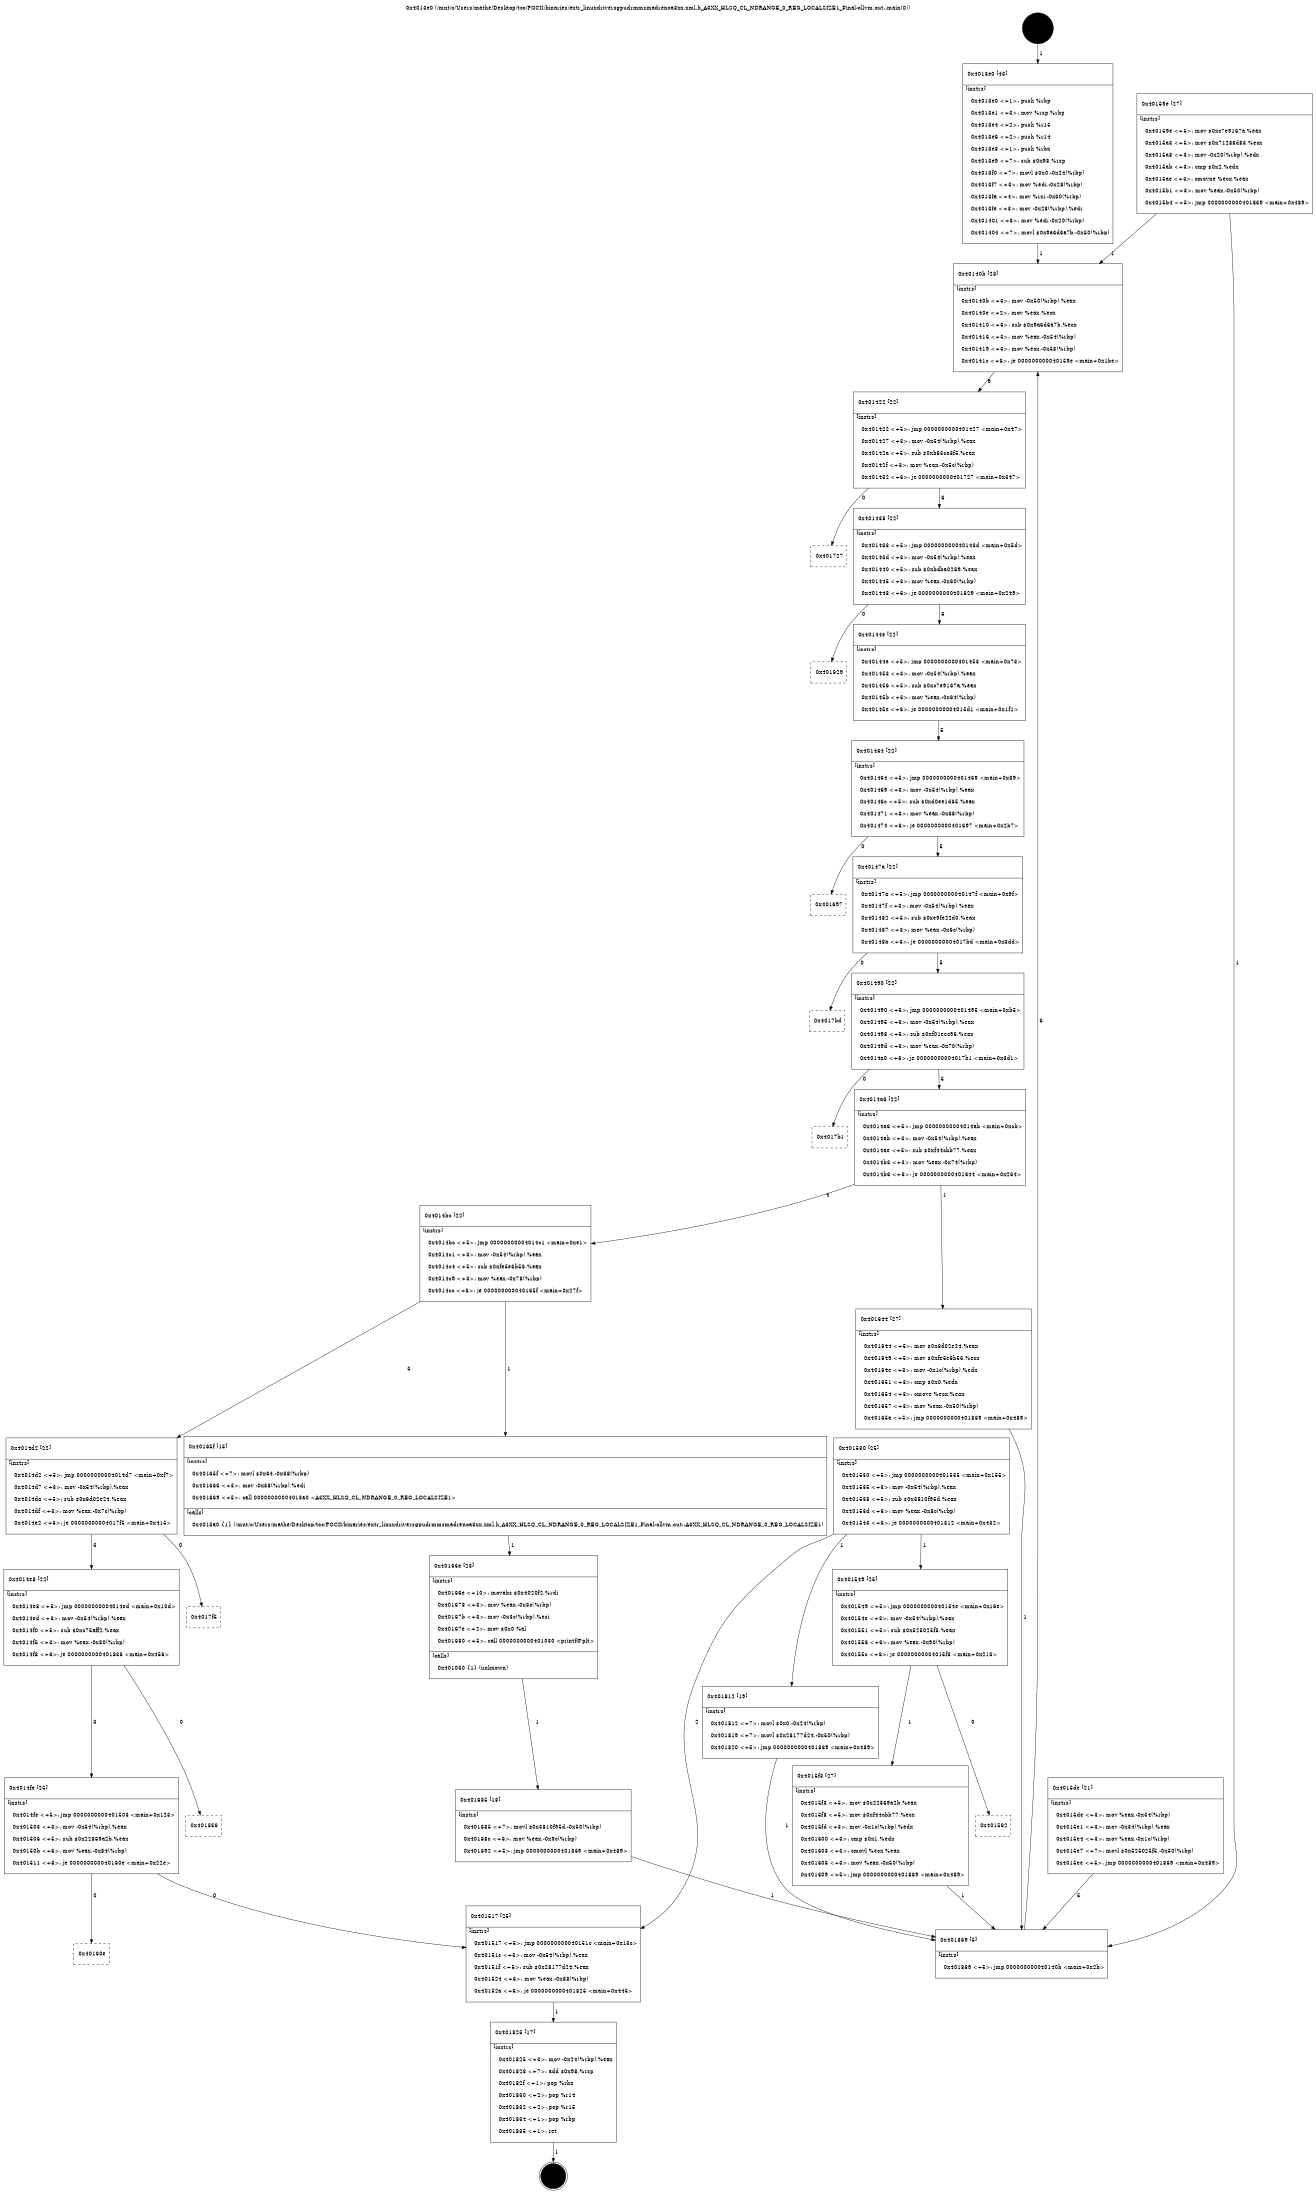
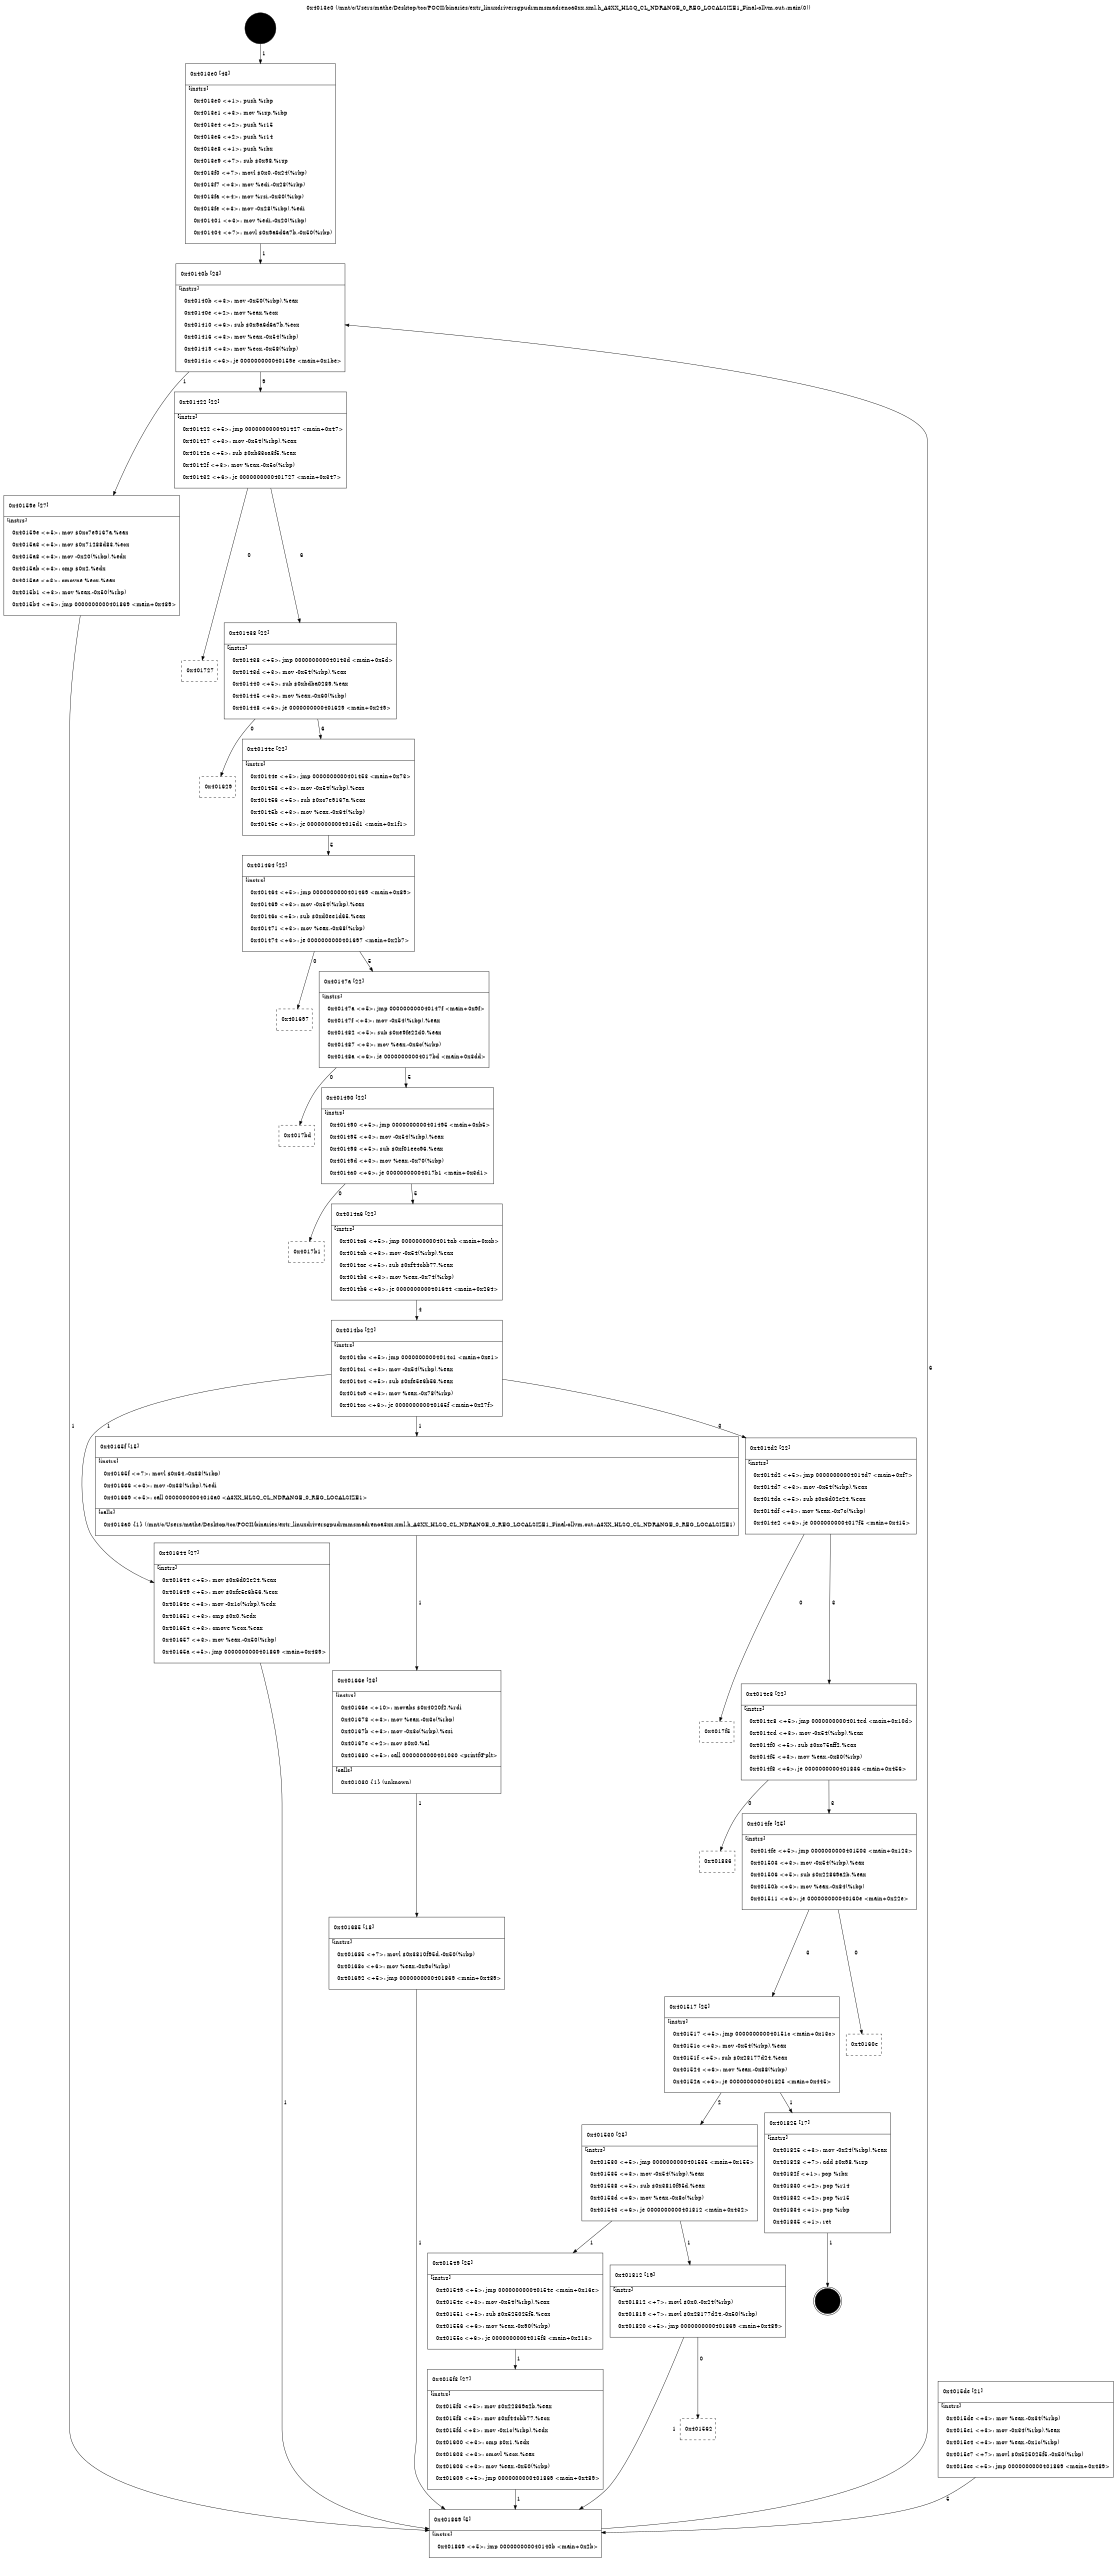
(1129, 238) -> (146, 428)
(942, 1245) -> (122, 1416)
(687, 1710) -> (712, 2107)
(963, 1738) -> (698, 2376)
(214, 1896) -> (807, 1953)
